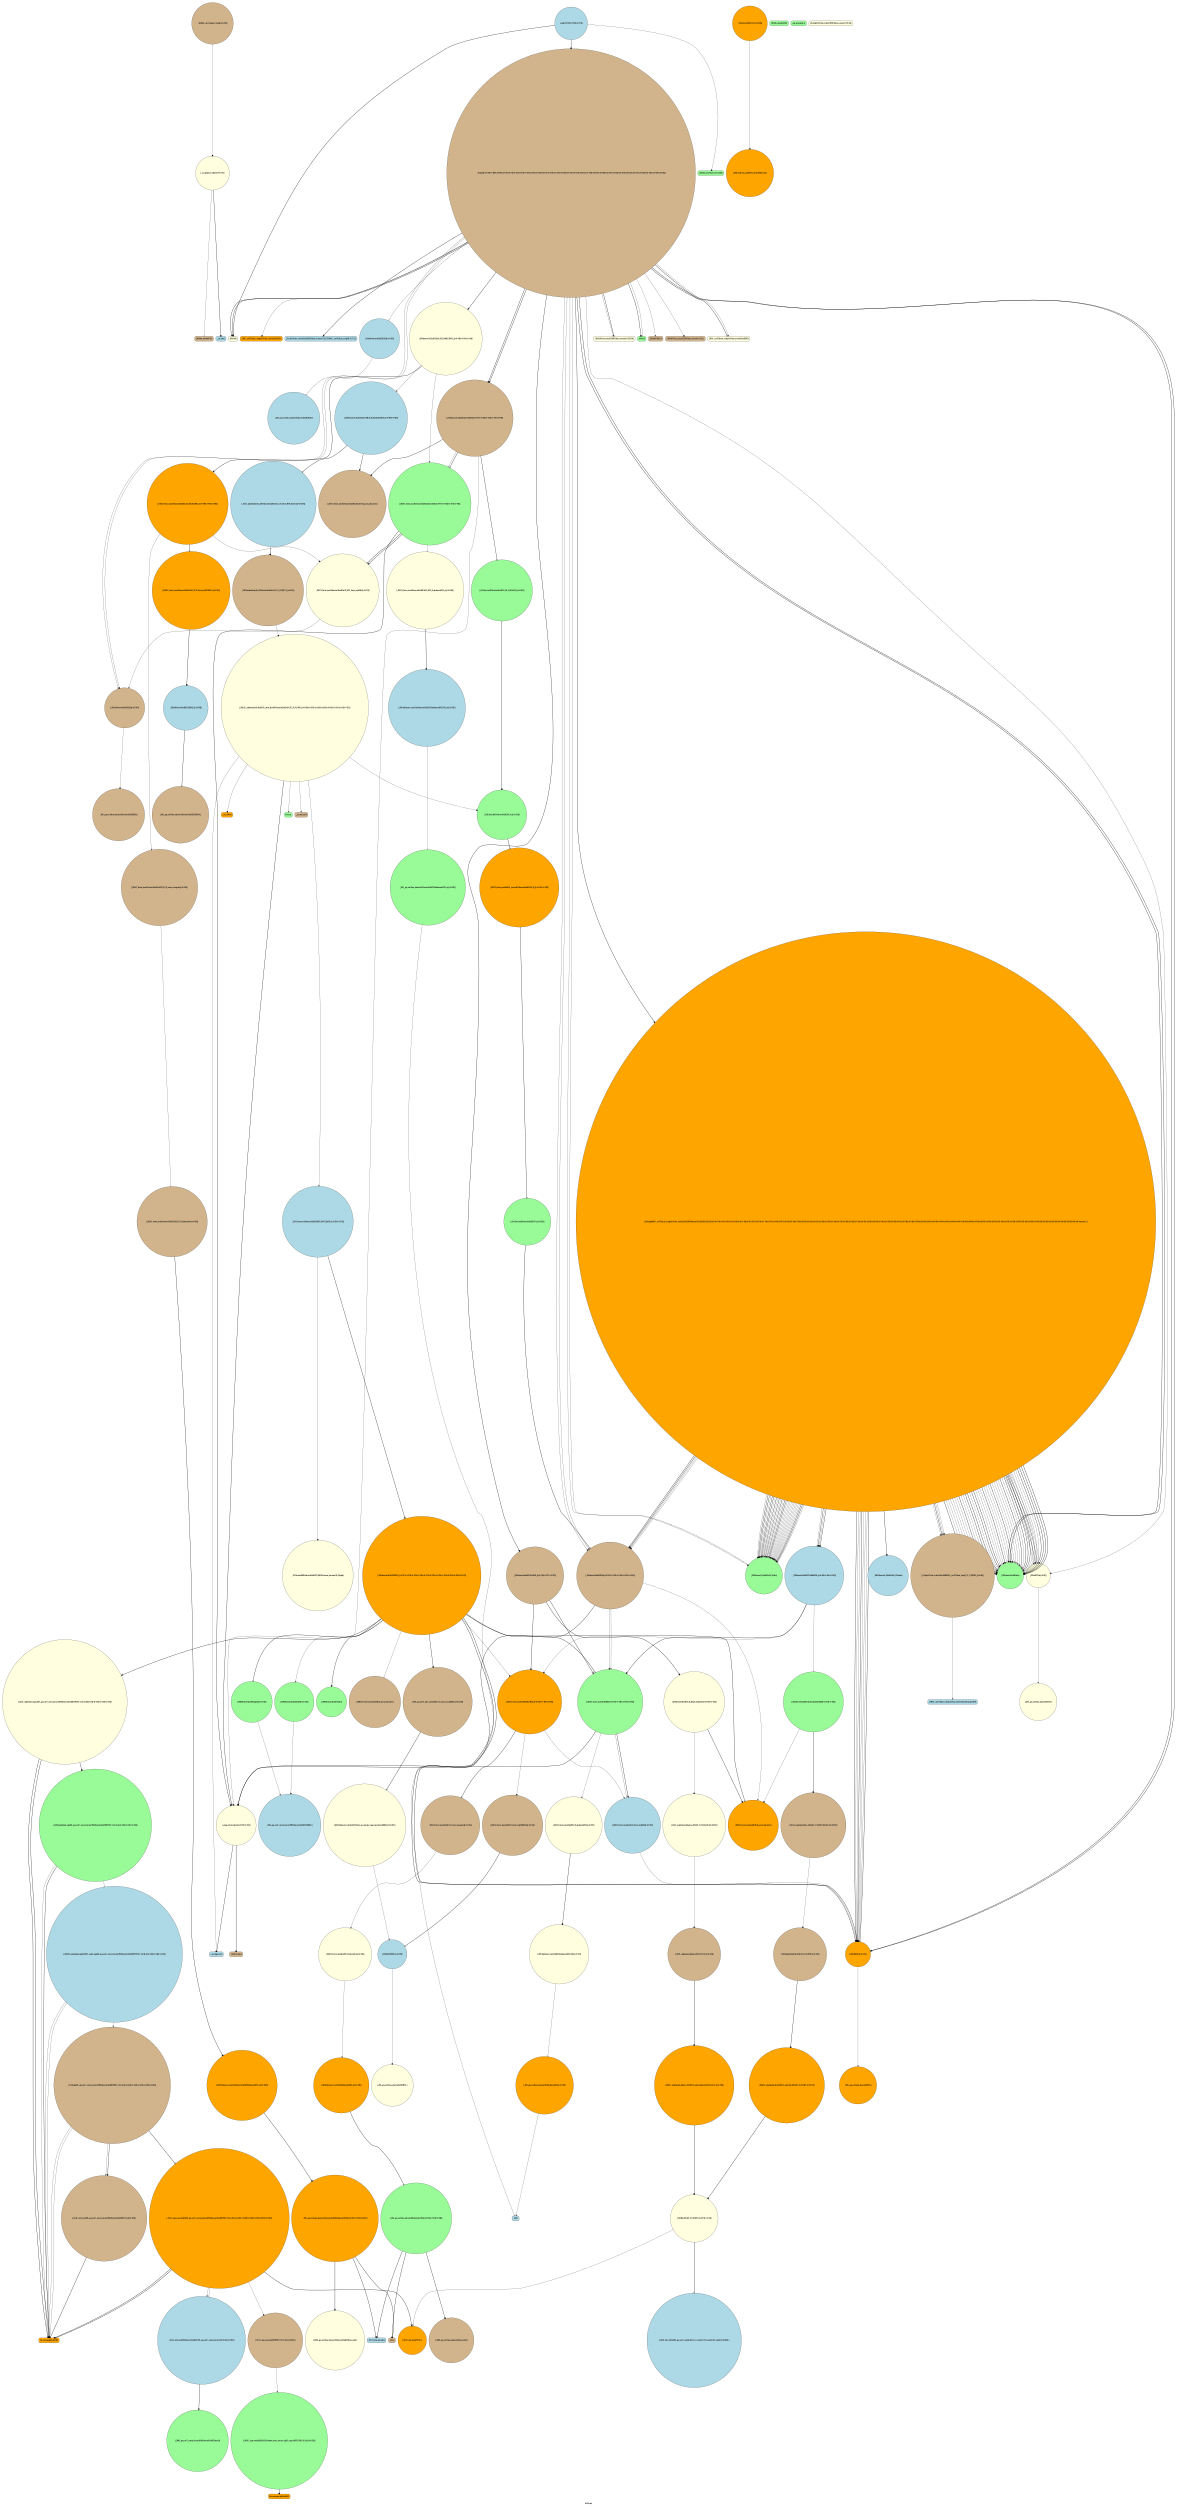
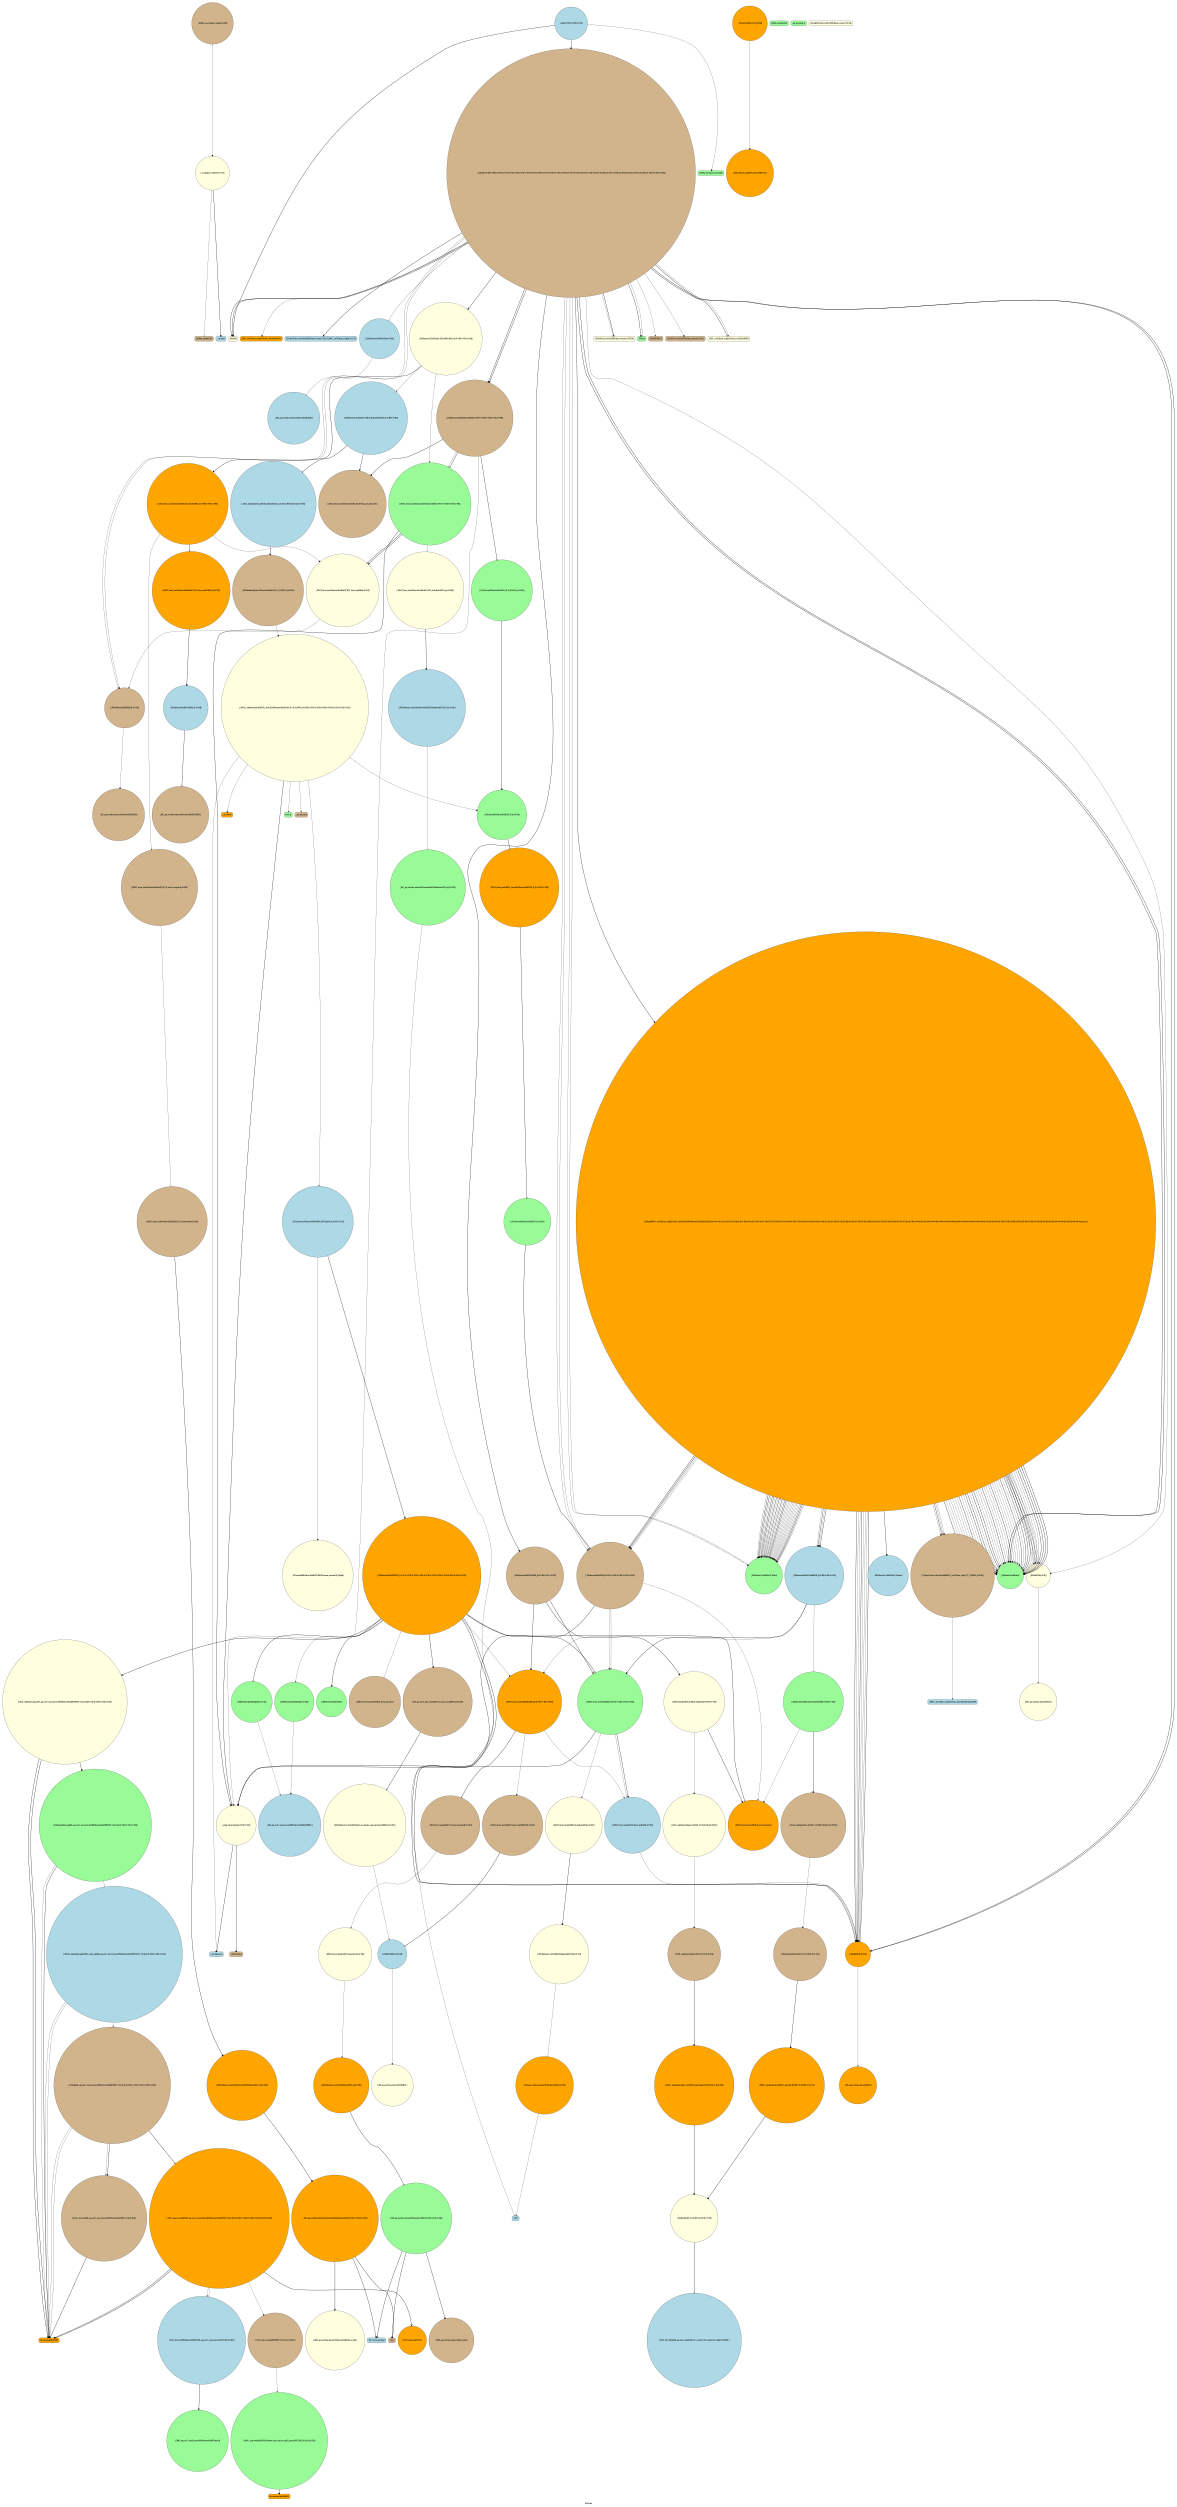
(538, 2284) -> none
